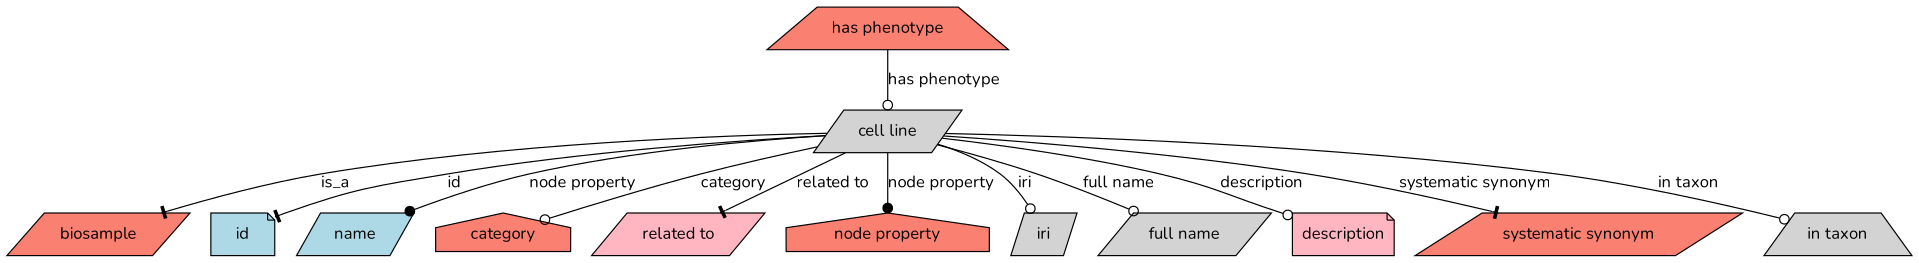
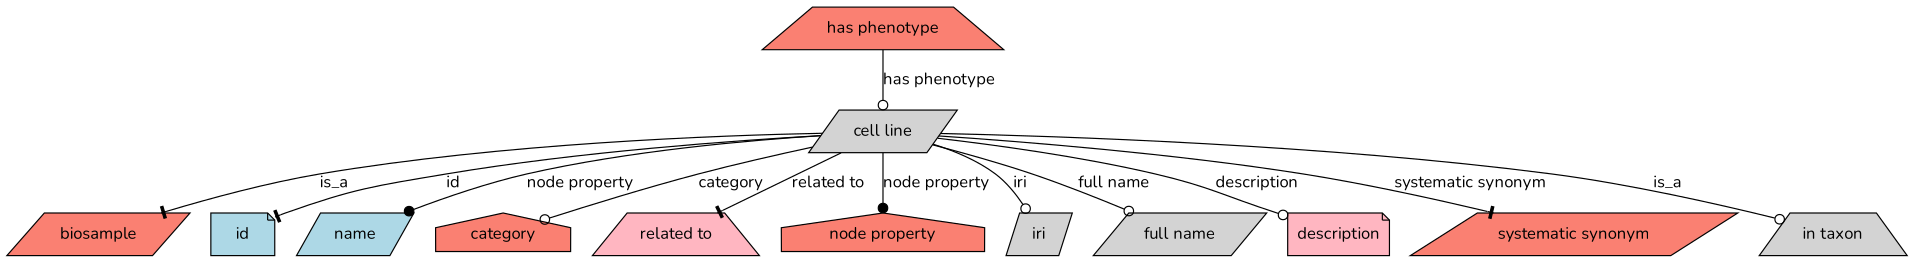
(1689, 183) -> (1668, 183)
(678, 234) -> (676, 234)
